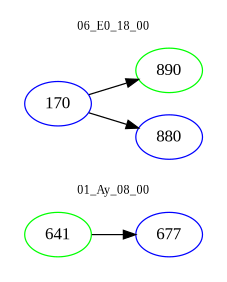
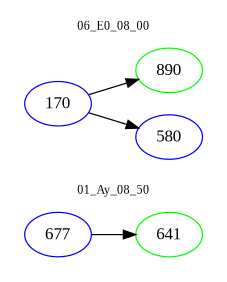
(114, 27) -> (114, 27)
(169, 137) -> (169, 137)
(114, 191) -> (114, 191)
(108, 235) -> (108, 235)
